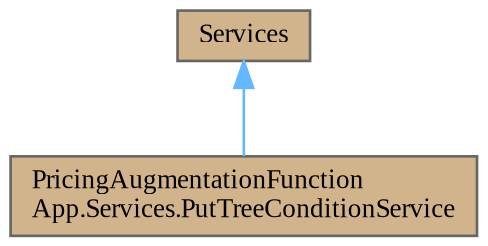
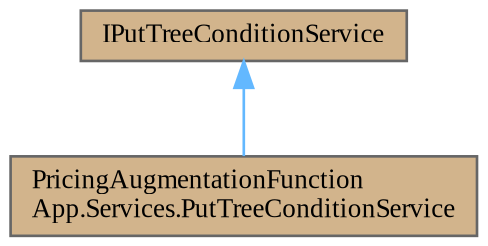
(244, 36) -> (244, 36)
